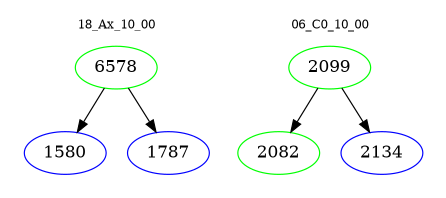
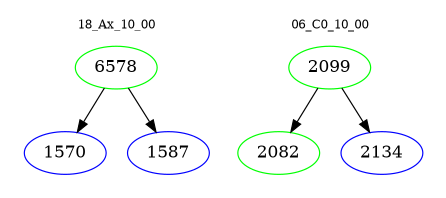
(65, 153) -> (65, 153)
(168, 153) -> (168, 153)
